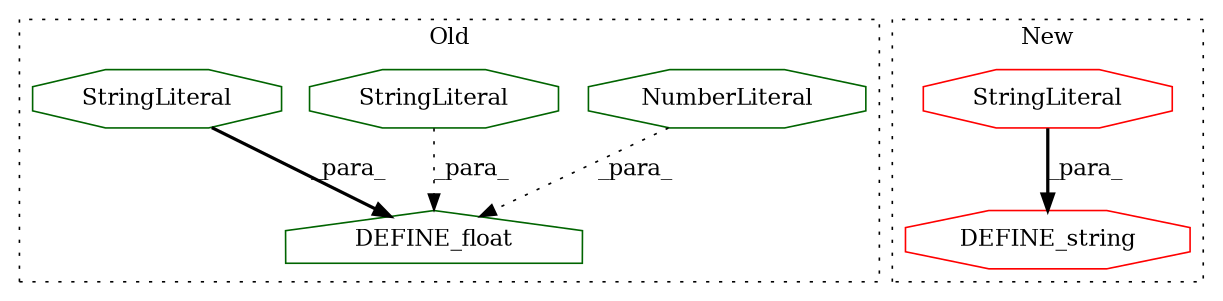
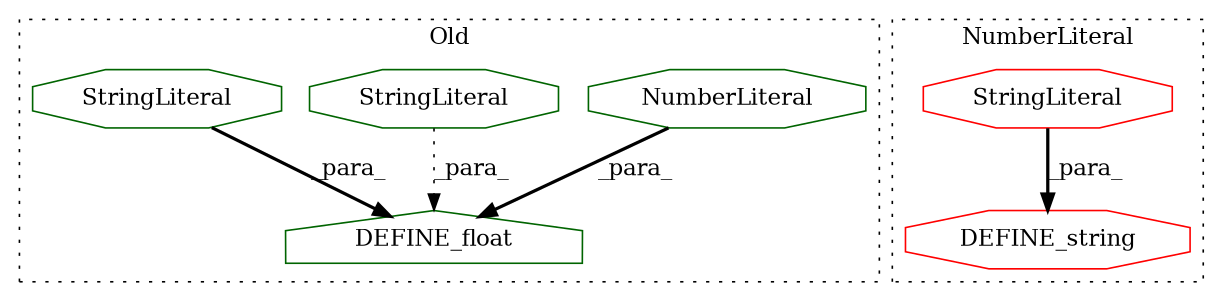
(1048, 38) -> (1048, 38)
(582, 169) -> (582, 169)
